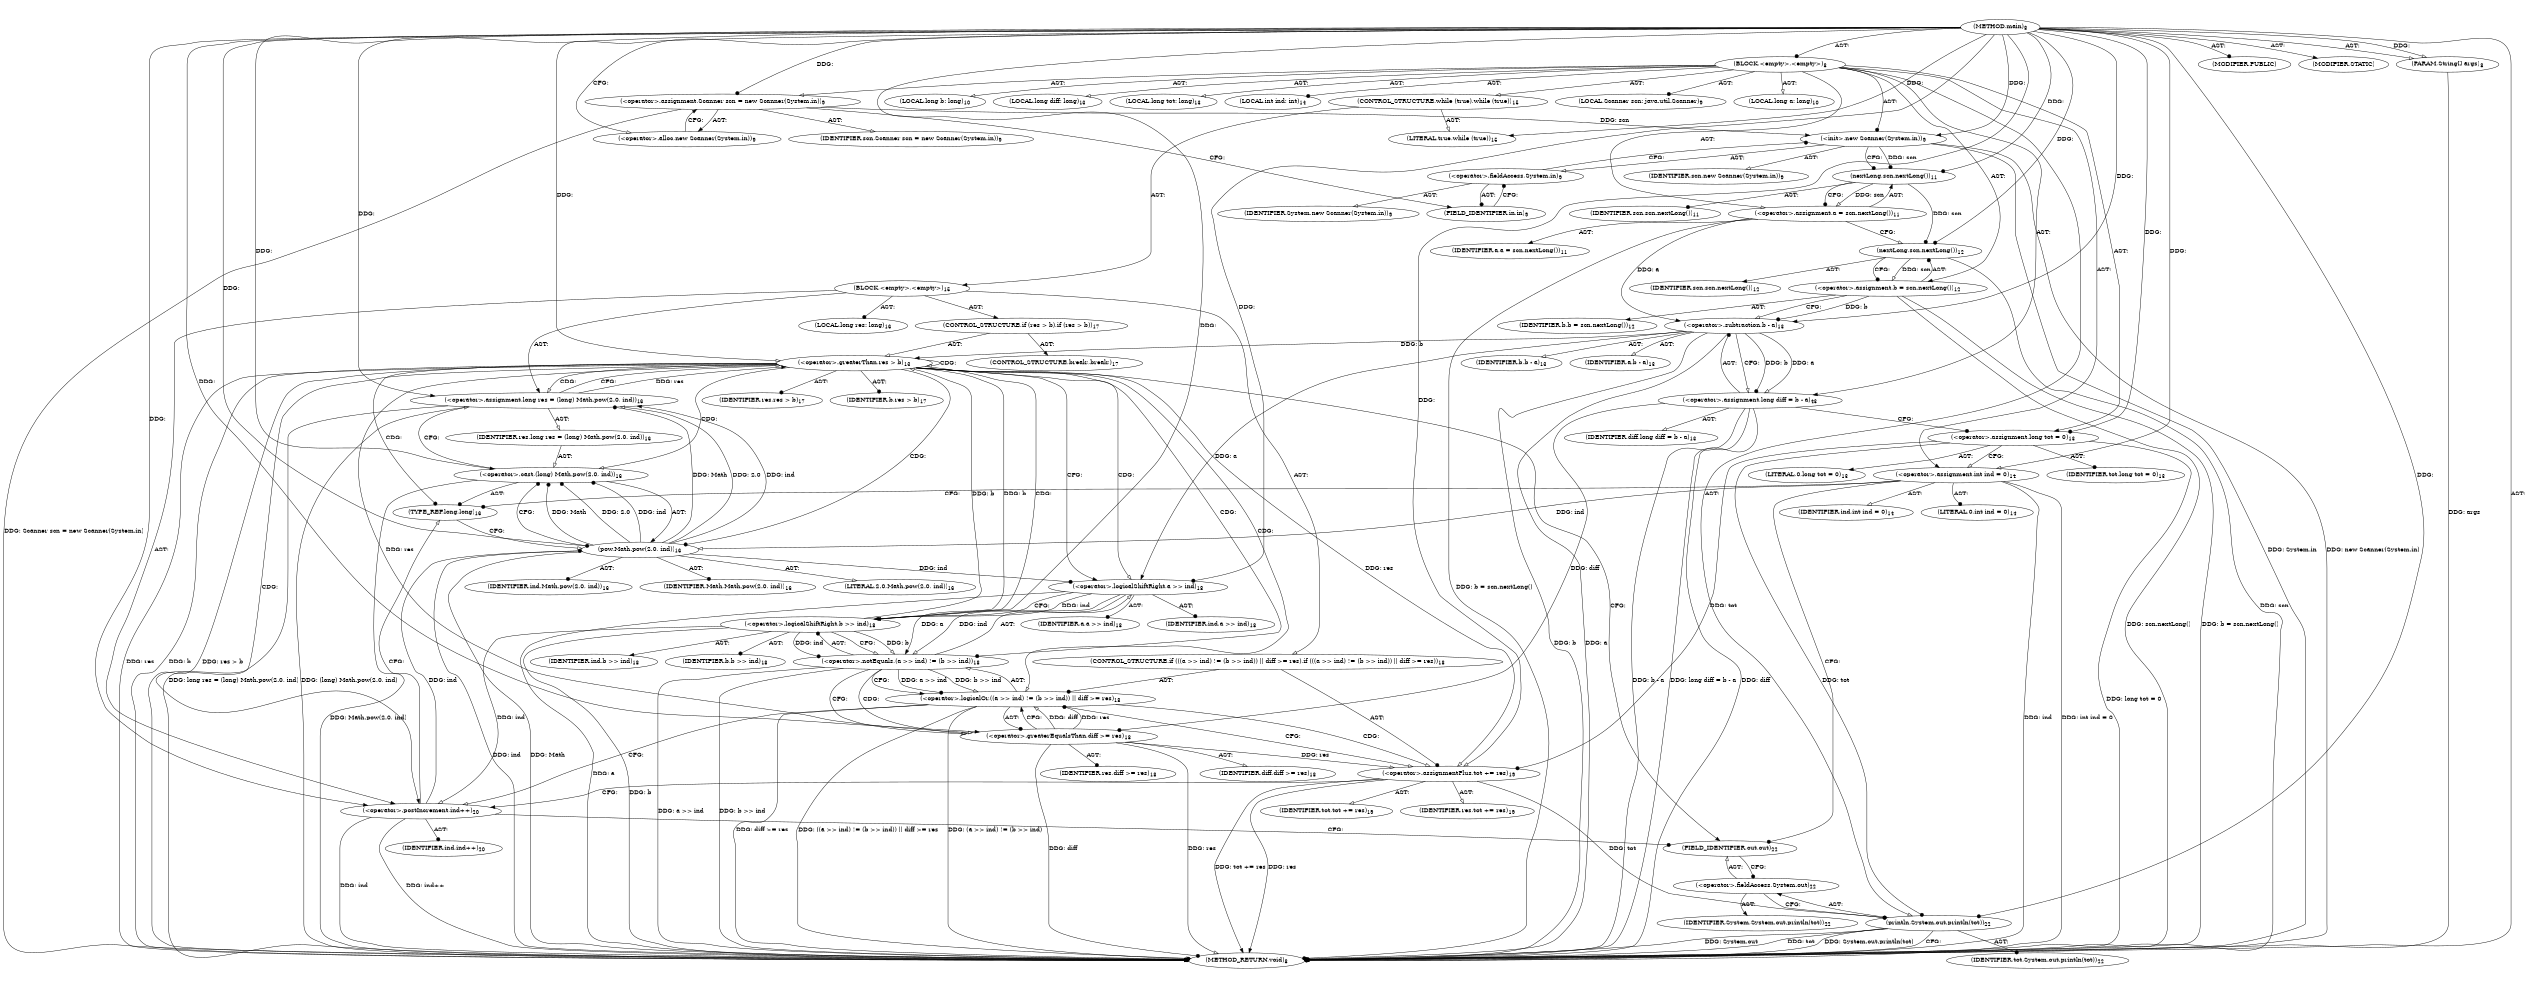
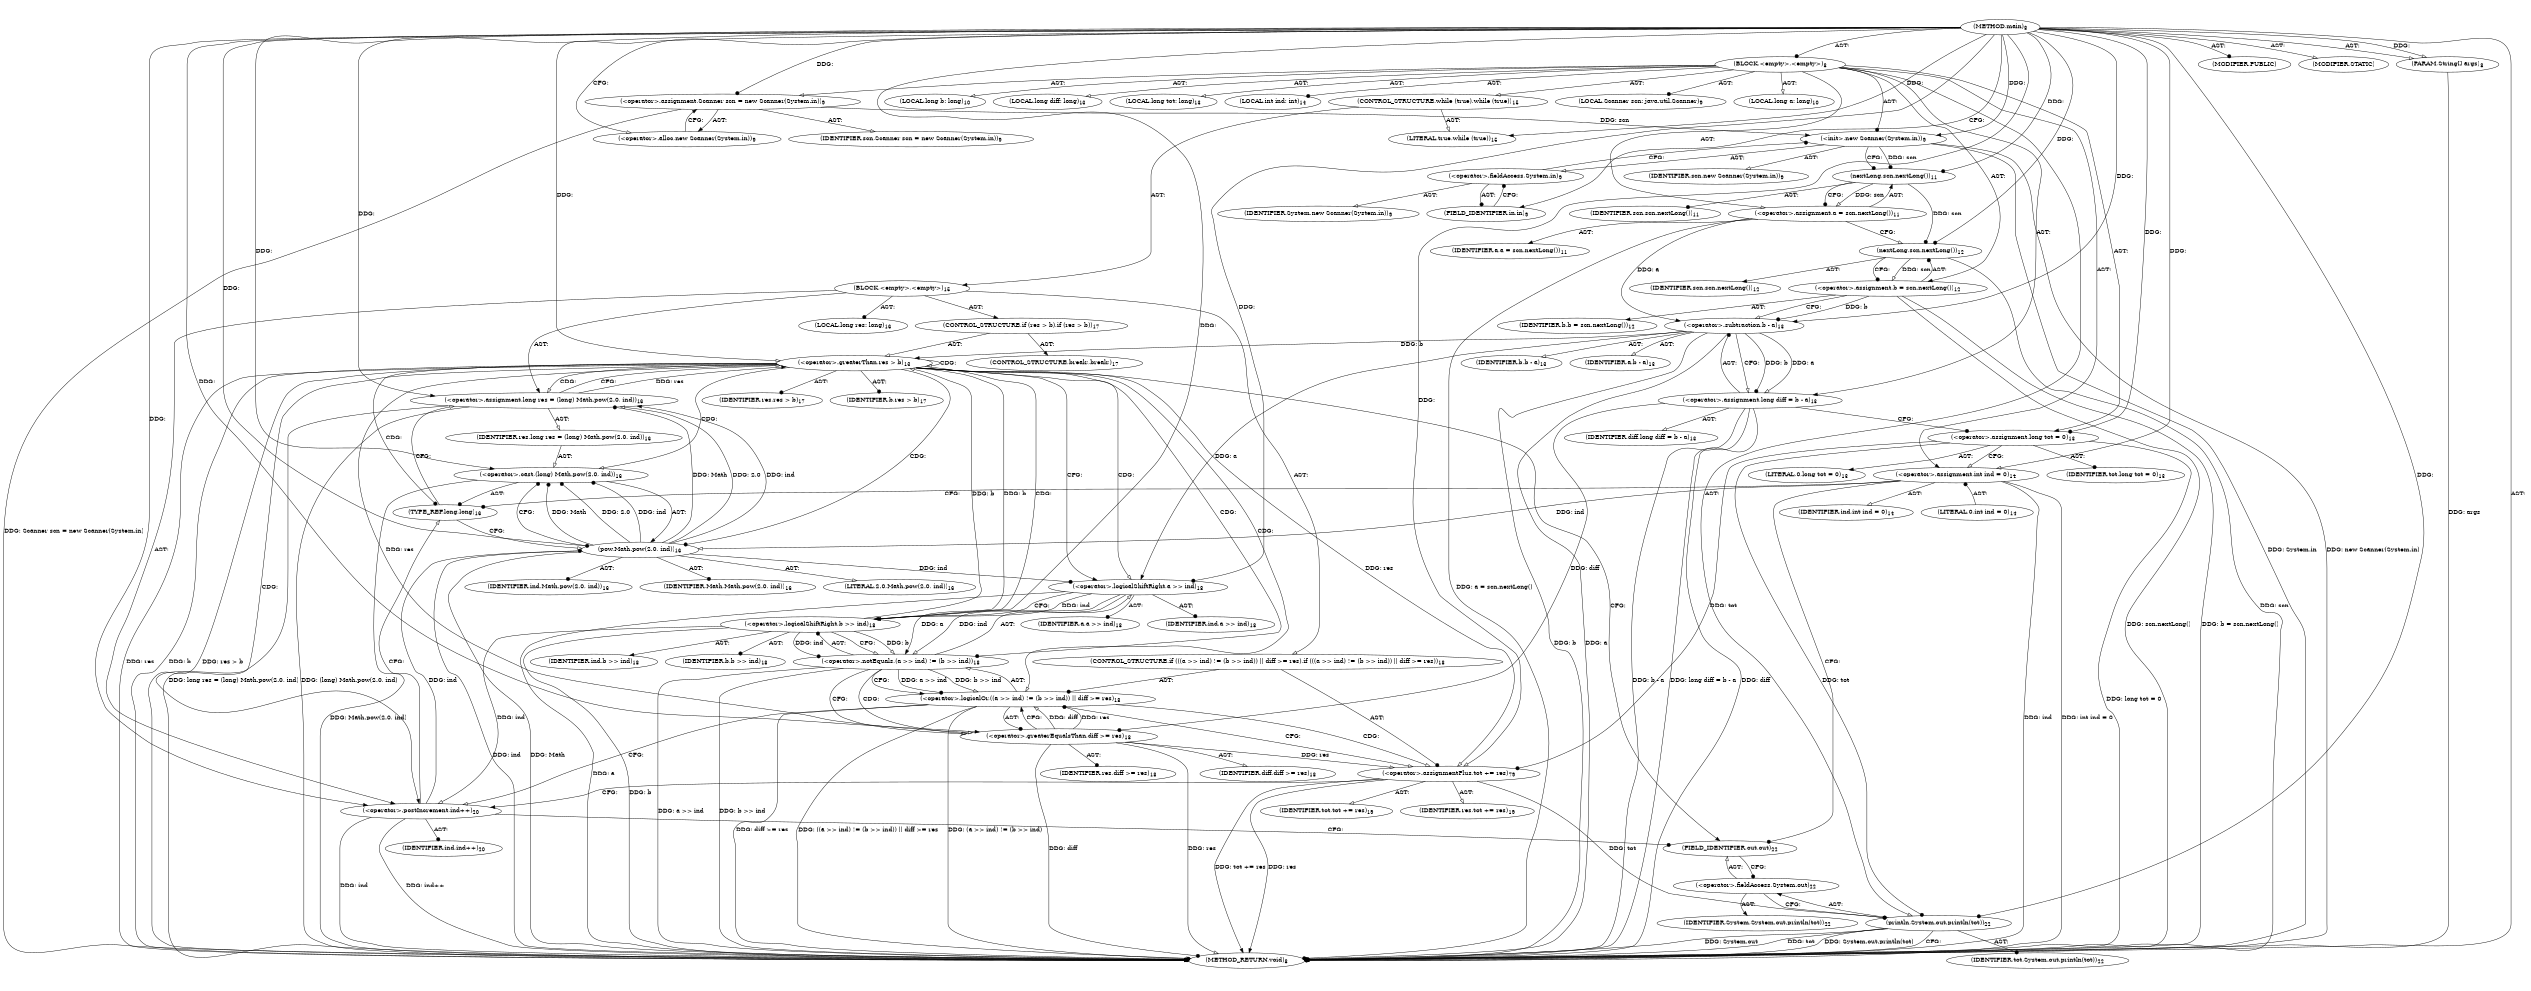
(2184, 38) -> (2184, 38)
(1129, 146) -> (1800, 131)
(1814, 400) -> (1814, 400)
(427, 448) -> (412, 448)
(1953, 494) -> (1972, 495)
(1494, 587) -> (1494, 587)
(1512, 773) -> (1512, 773)
